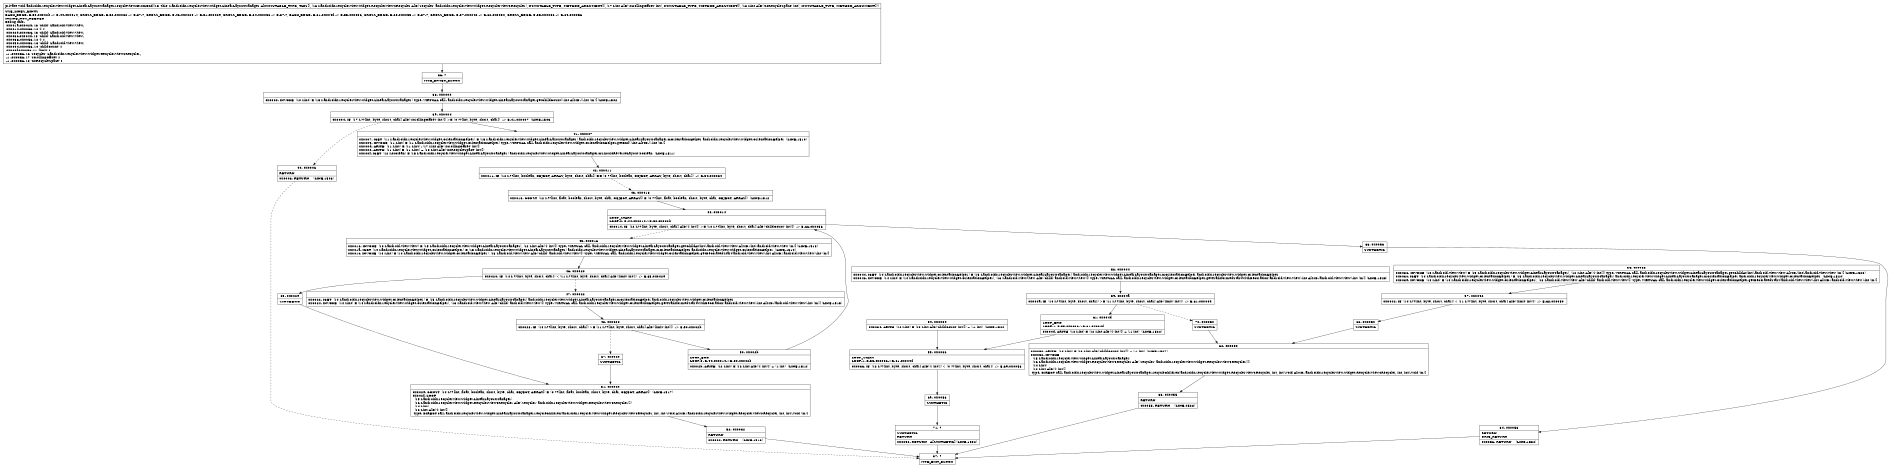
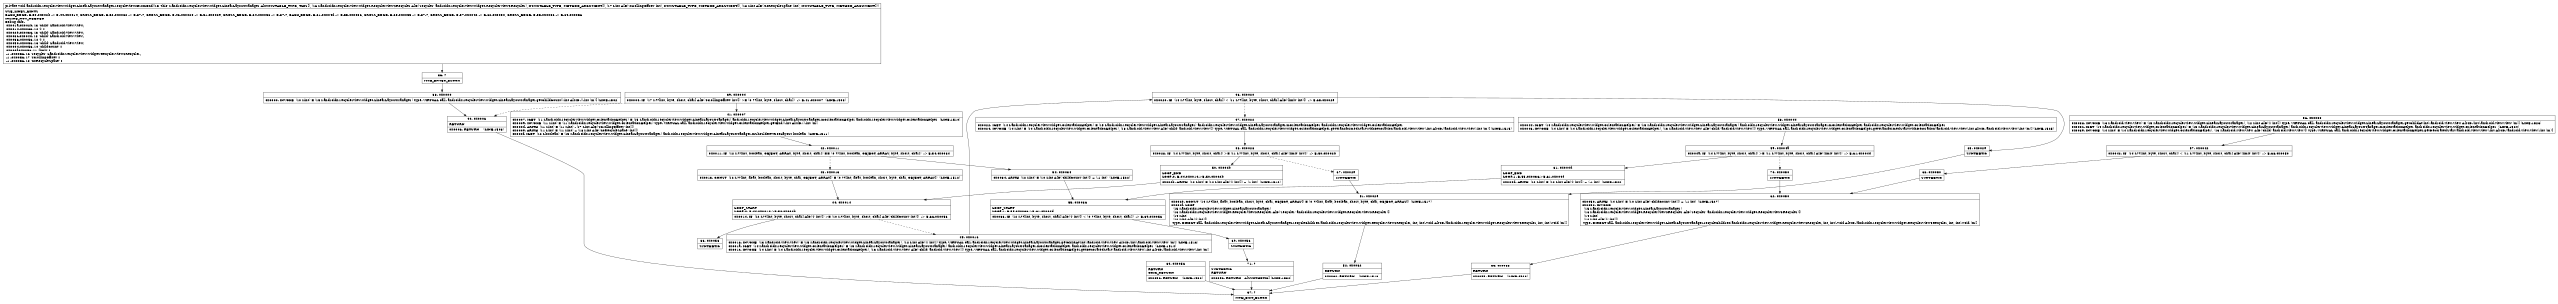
(442, 106) -> (457, 109)
none -> (945, 163)
(1861, 260) -> none
(478, 435) -> (822, 278)
